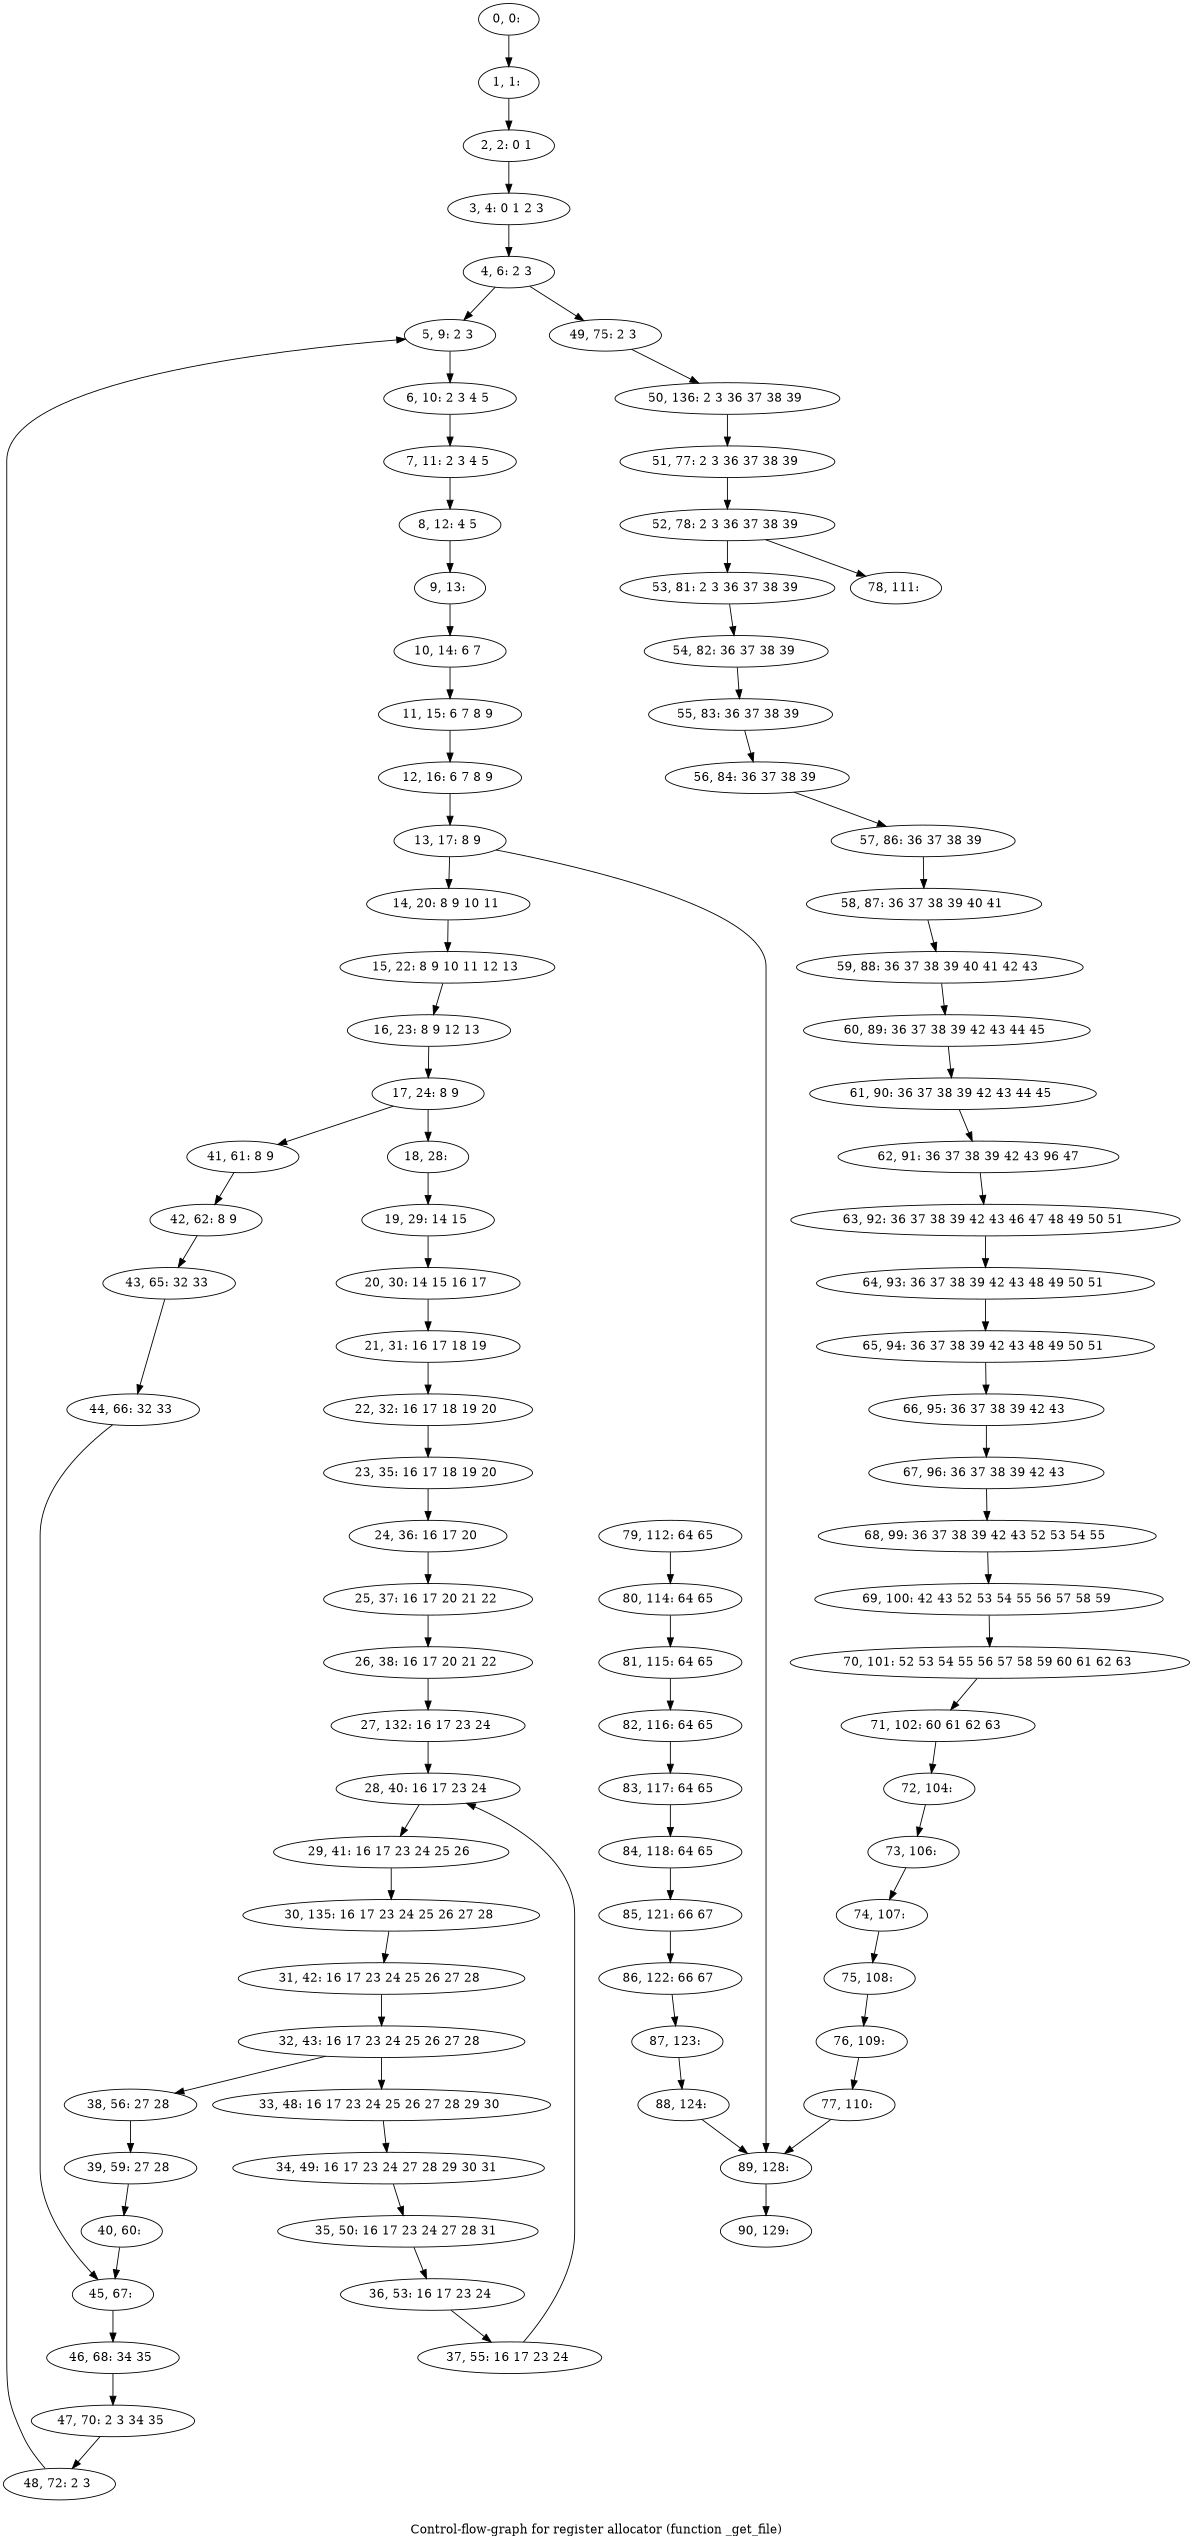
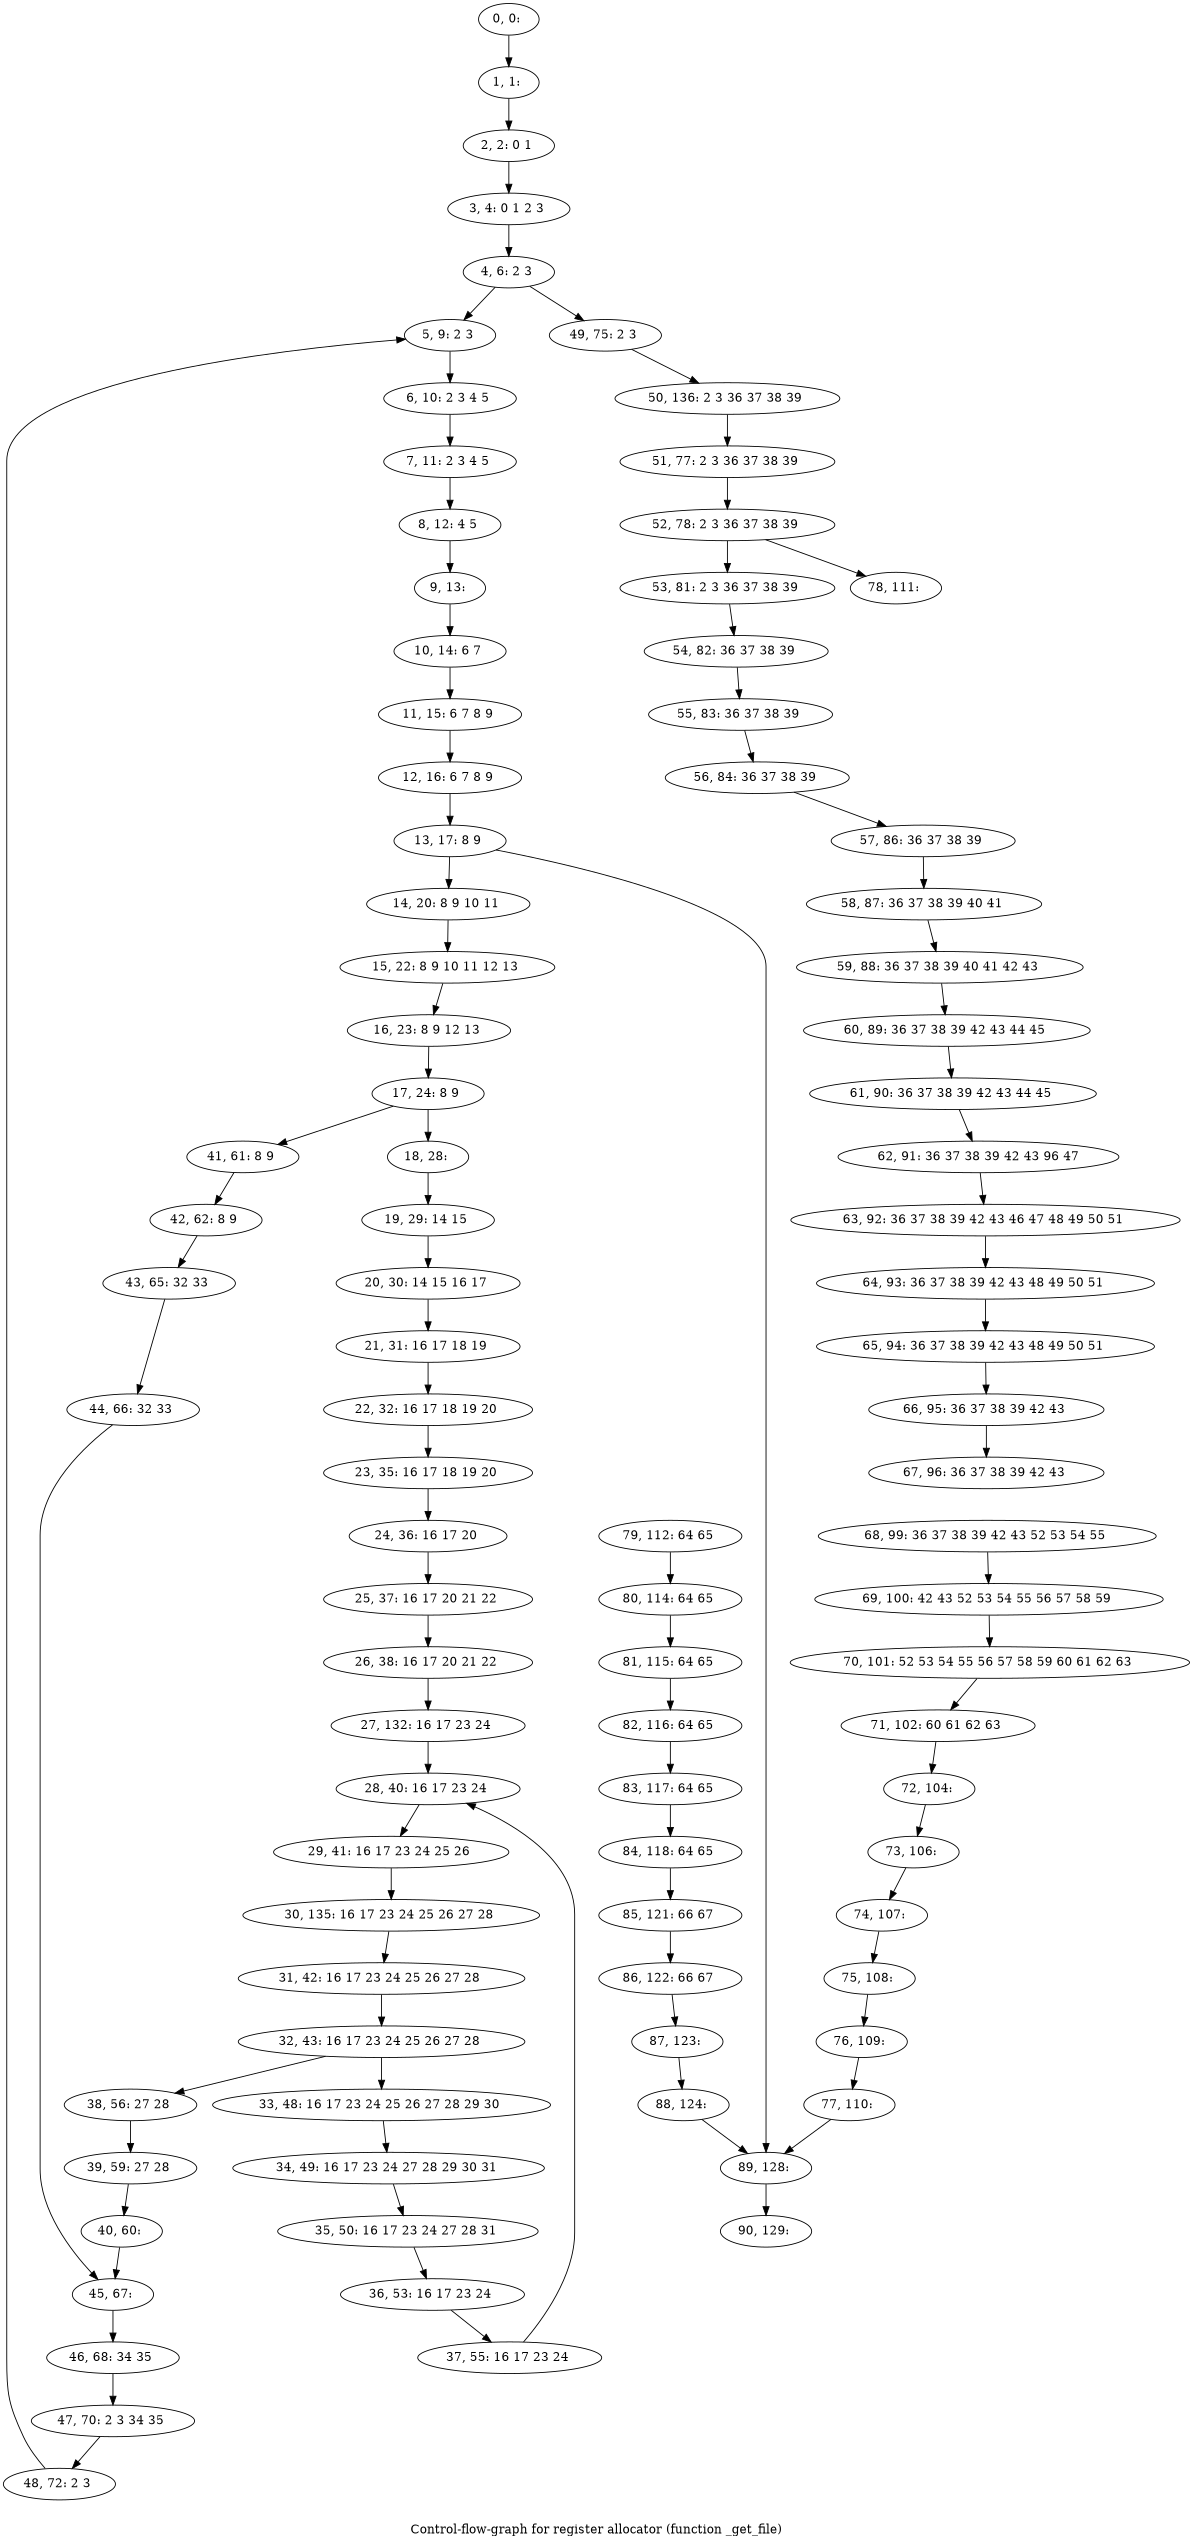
(987, 1500) -> none
